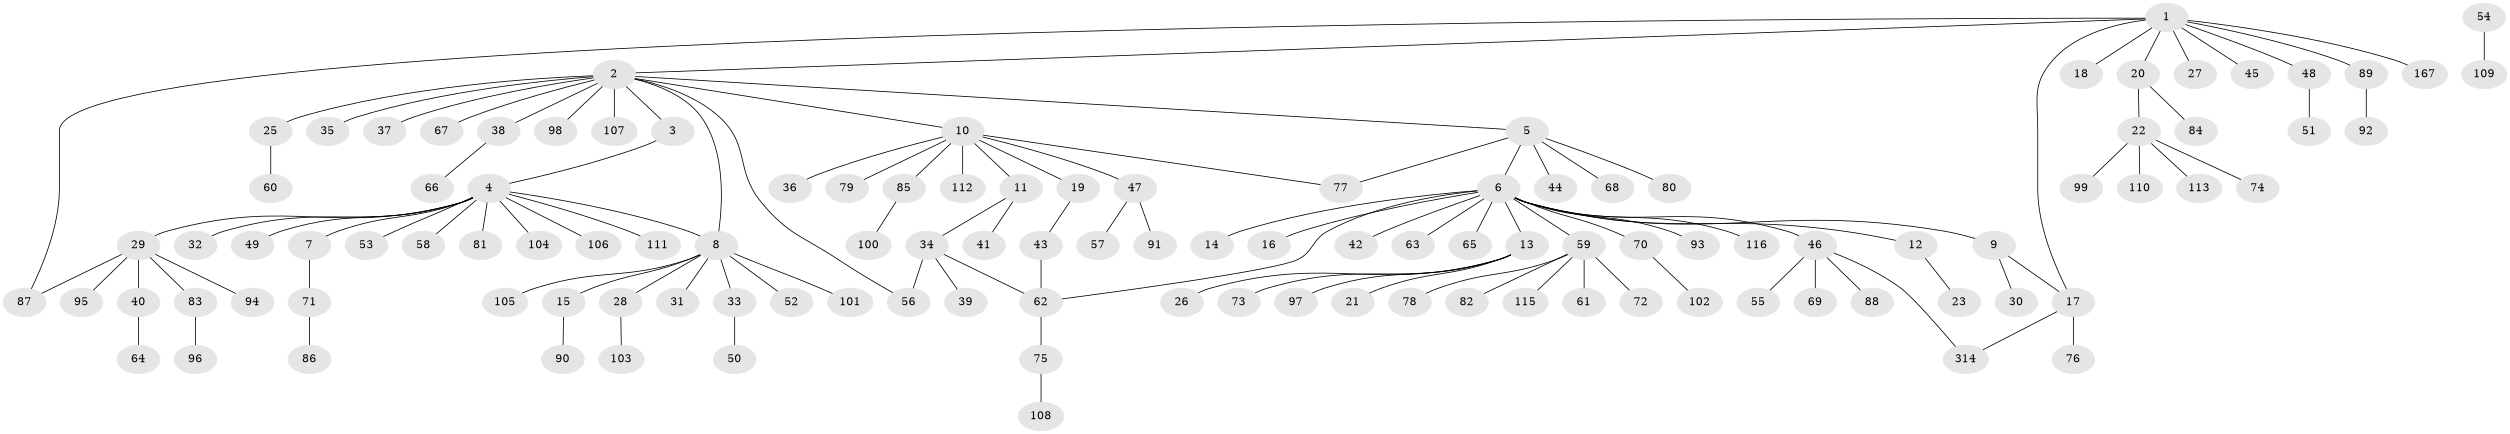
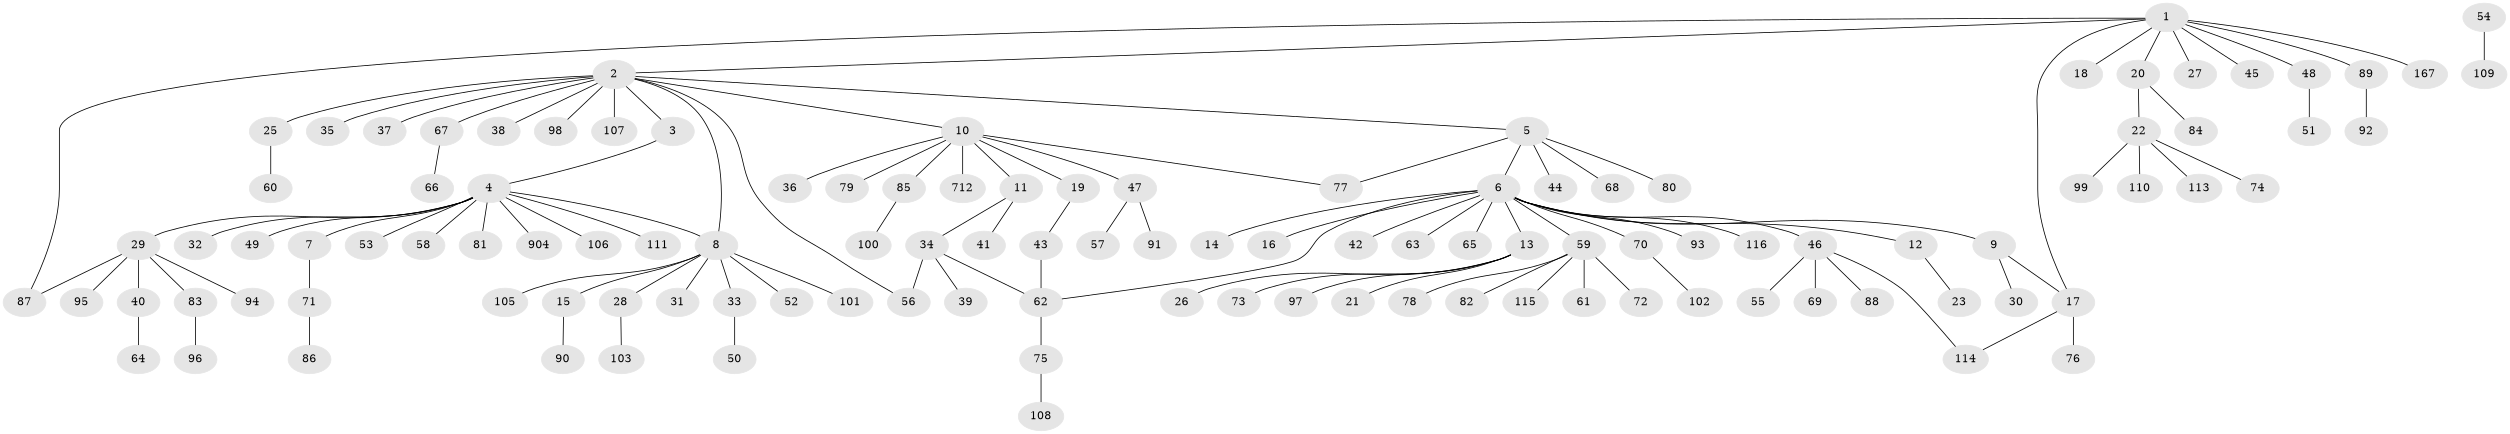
(465, 160) -> (437, 160)
(963, 188) -> (963, 188)
(539, 245) -> (539, 245)
(1966, 359) -> (1966, 359)
